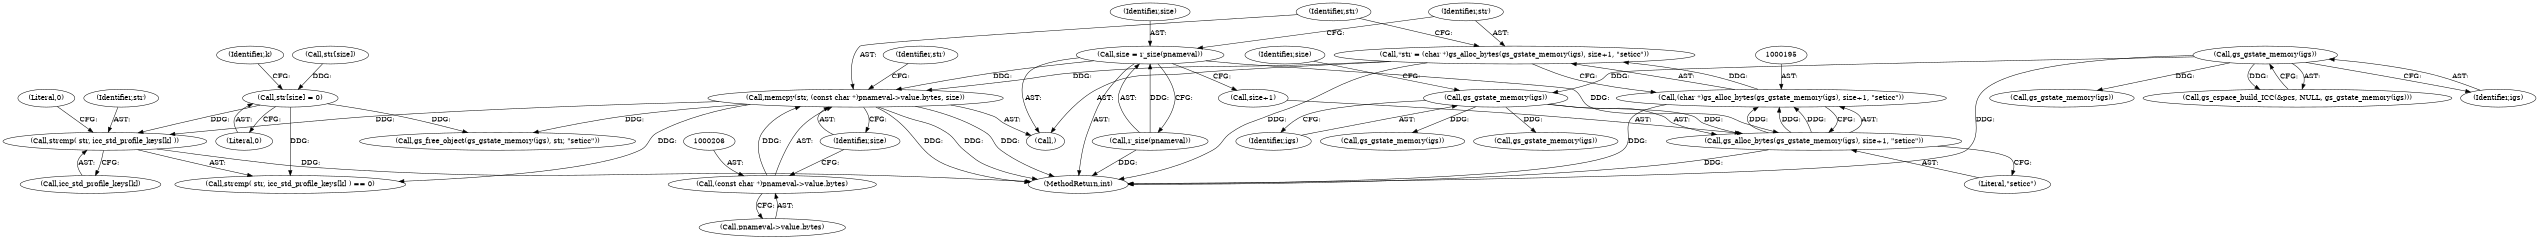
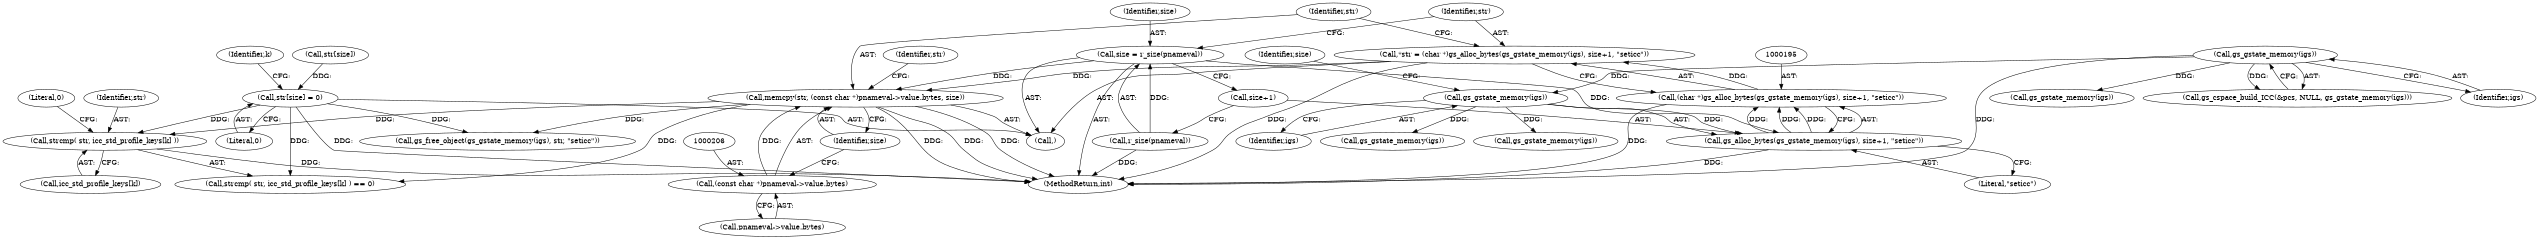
(1175, 96) -> (1205, 118)
none -> (667, 106)
none -> (651, 165)
